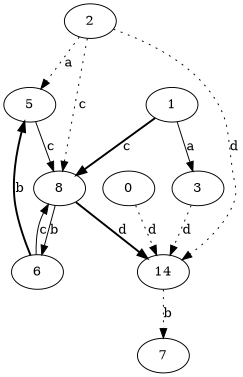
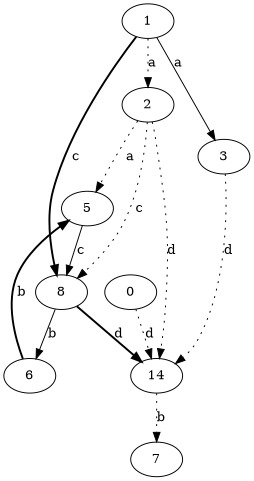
none -> (148, 58)
(37, 233) -> none
